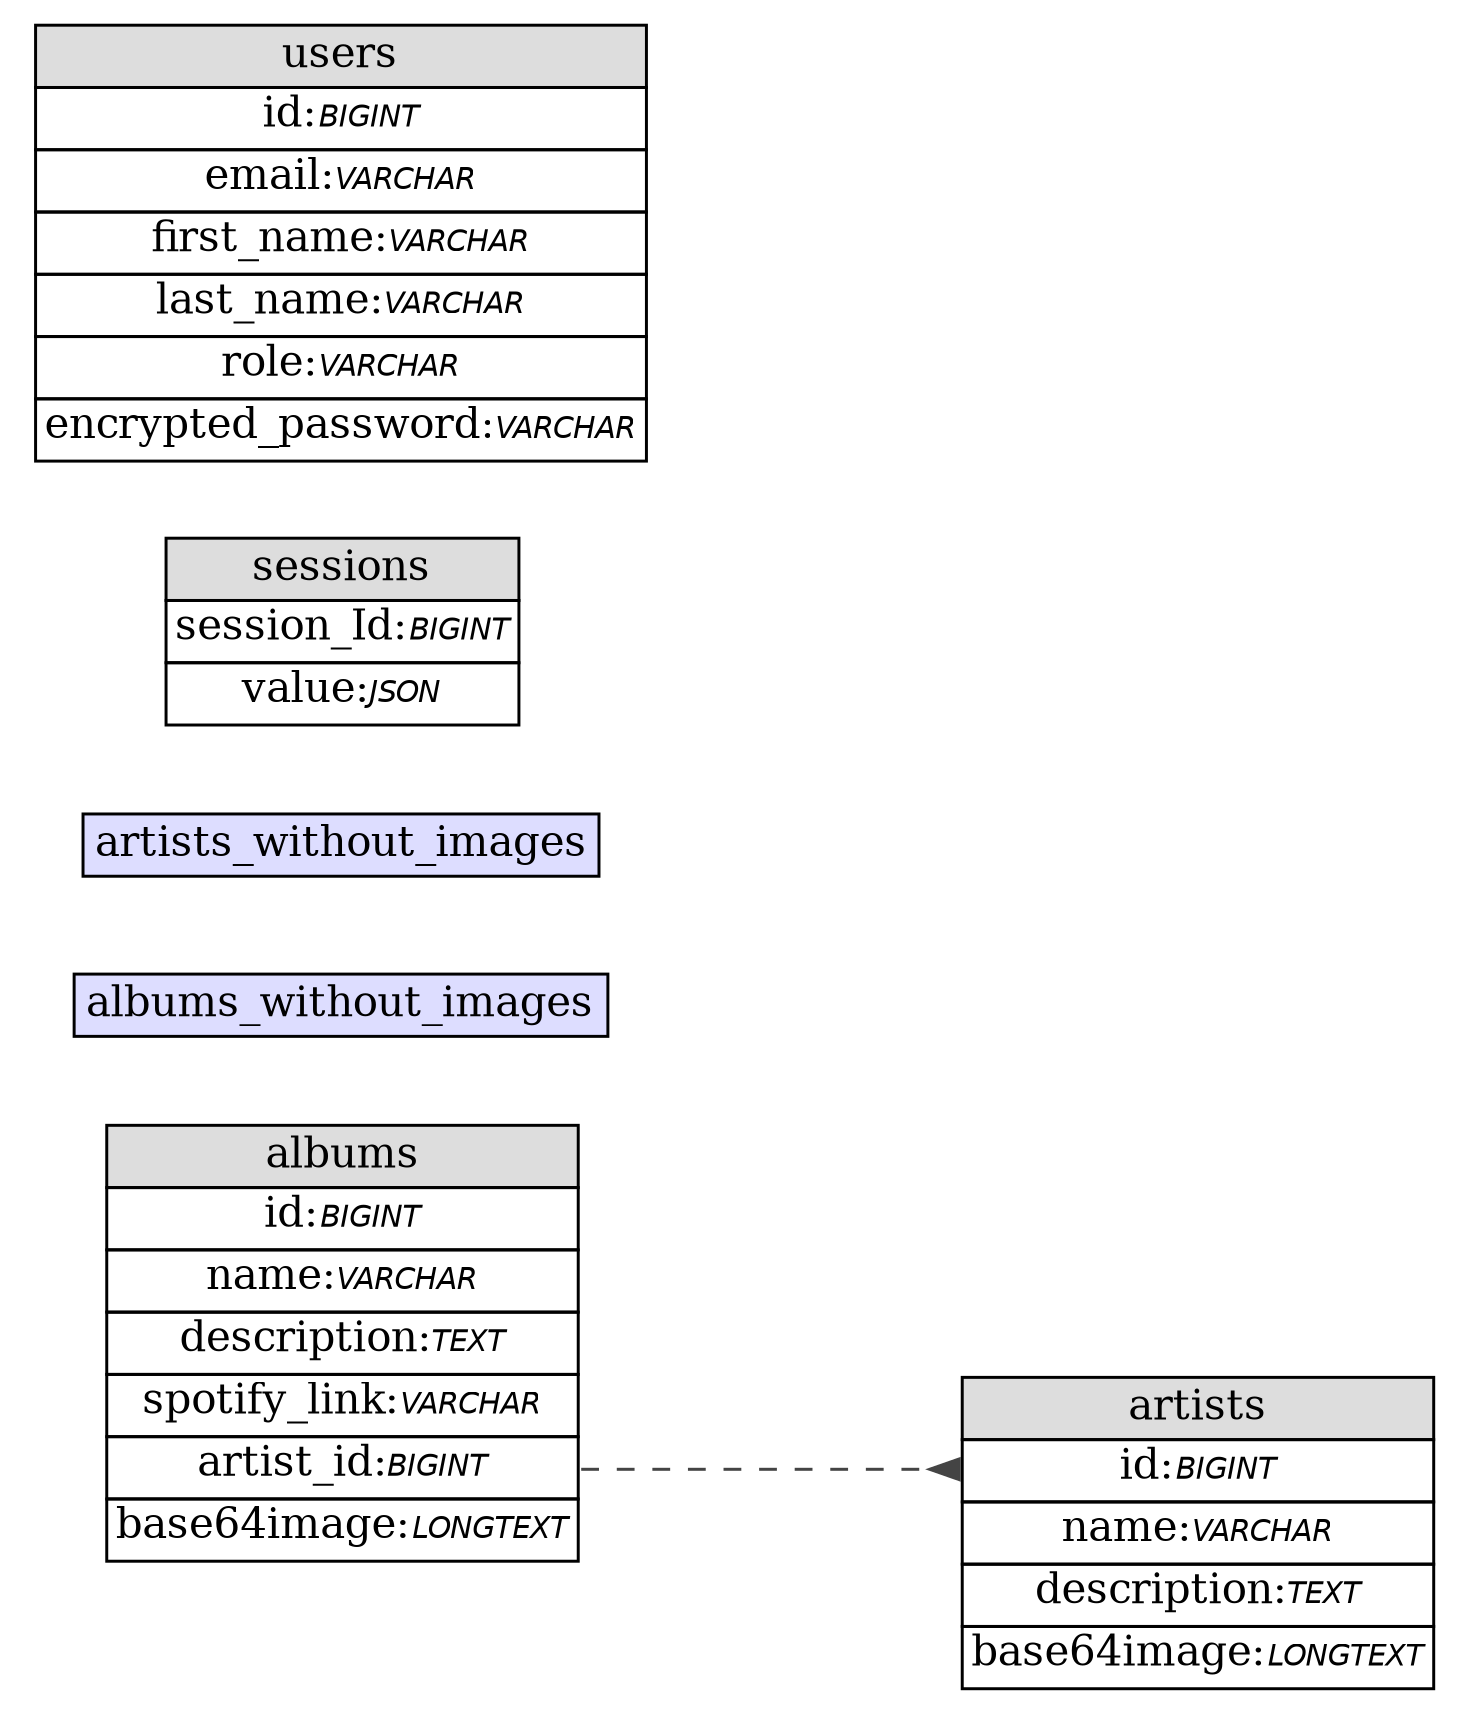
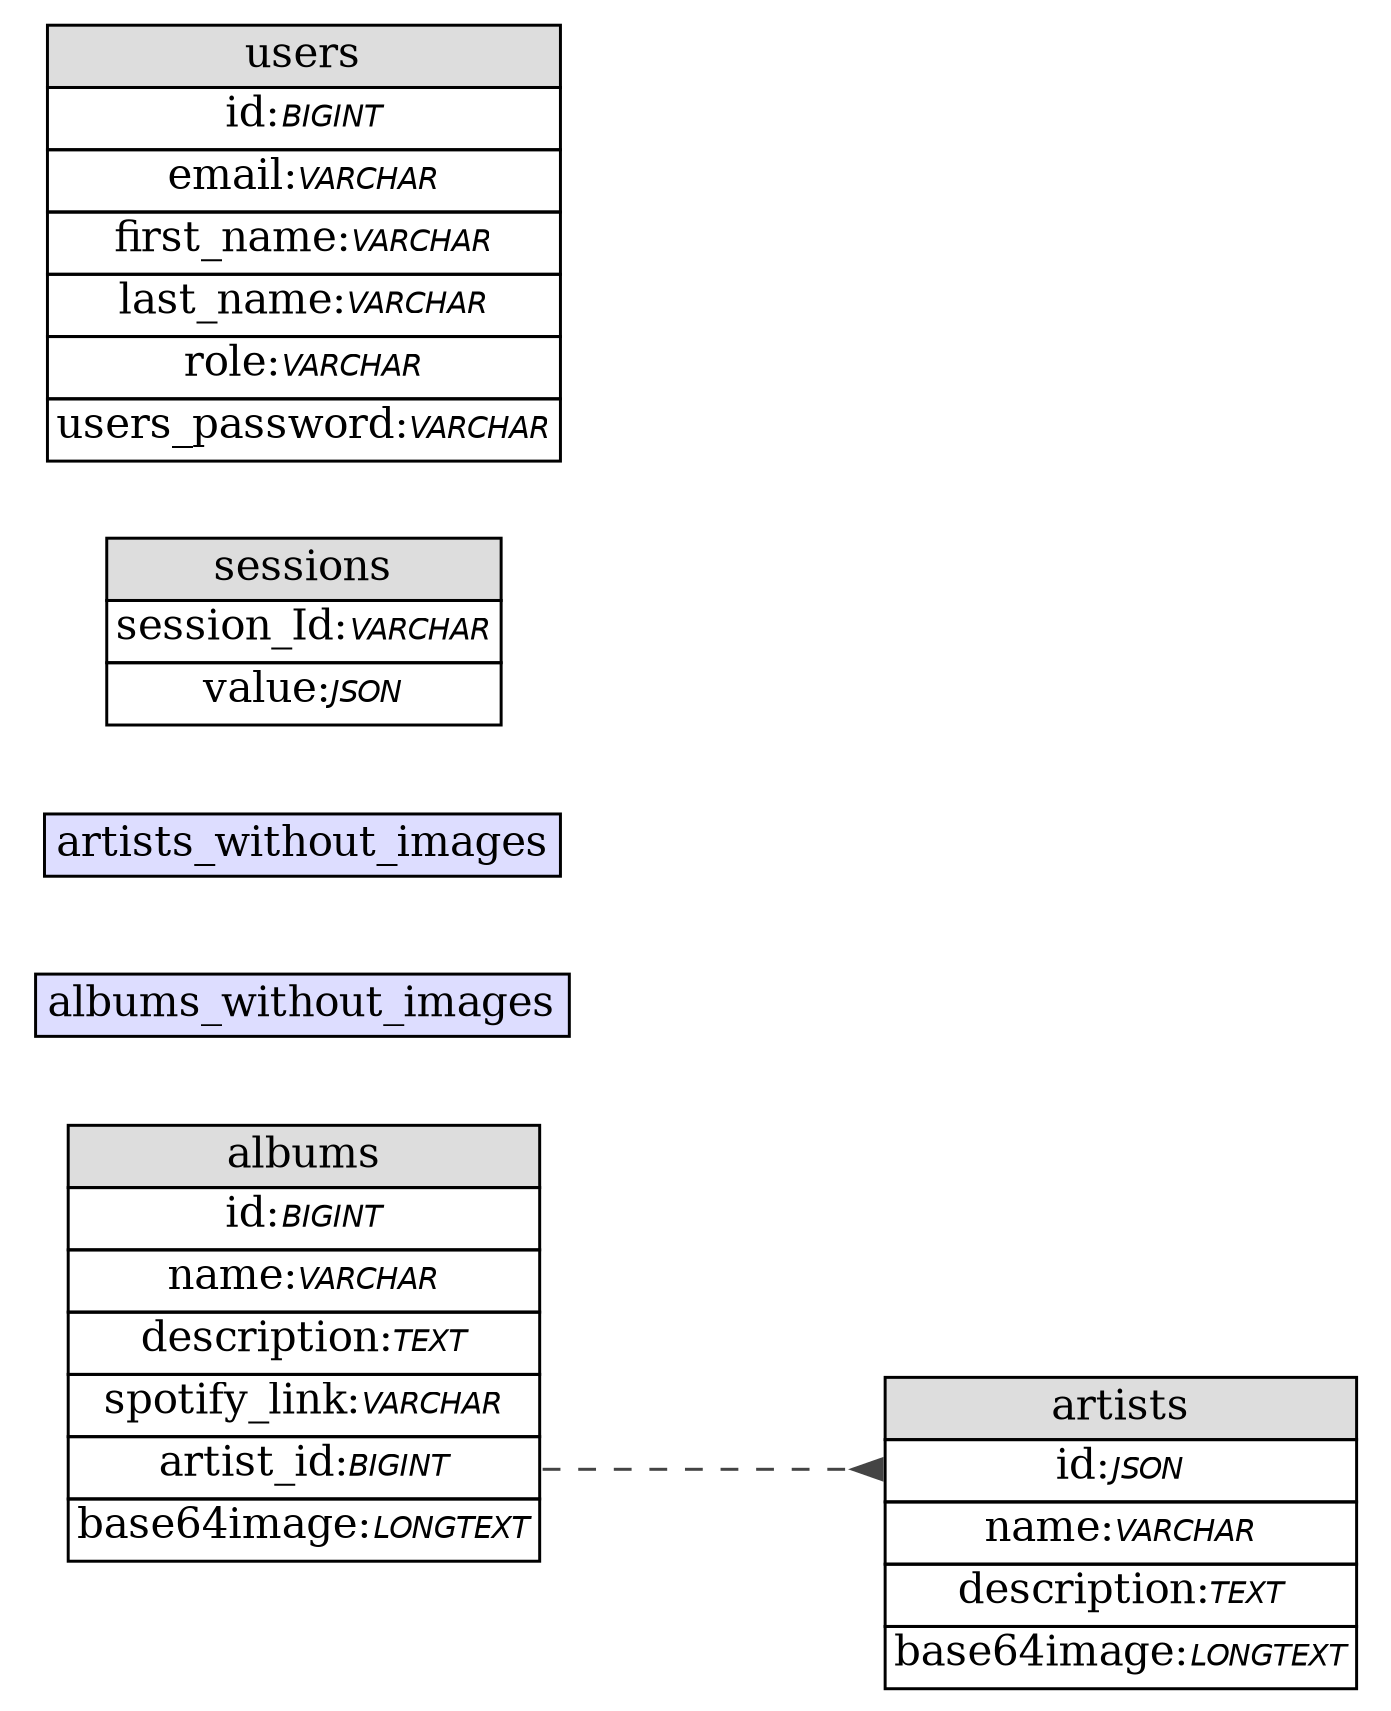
(270, 426) -> (233, 426)
(460, 631) -> (421, 631)
(1226, 1470) -> (1149, 1470)
